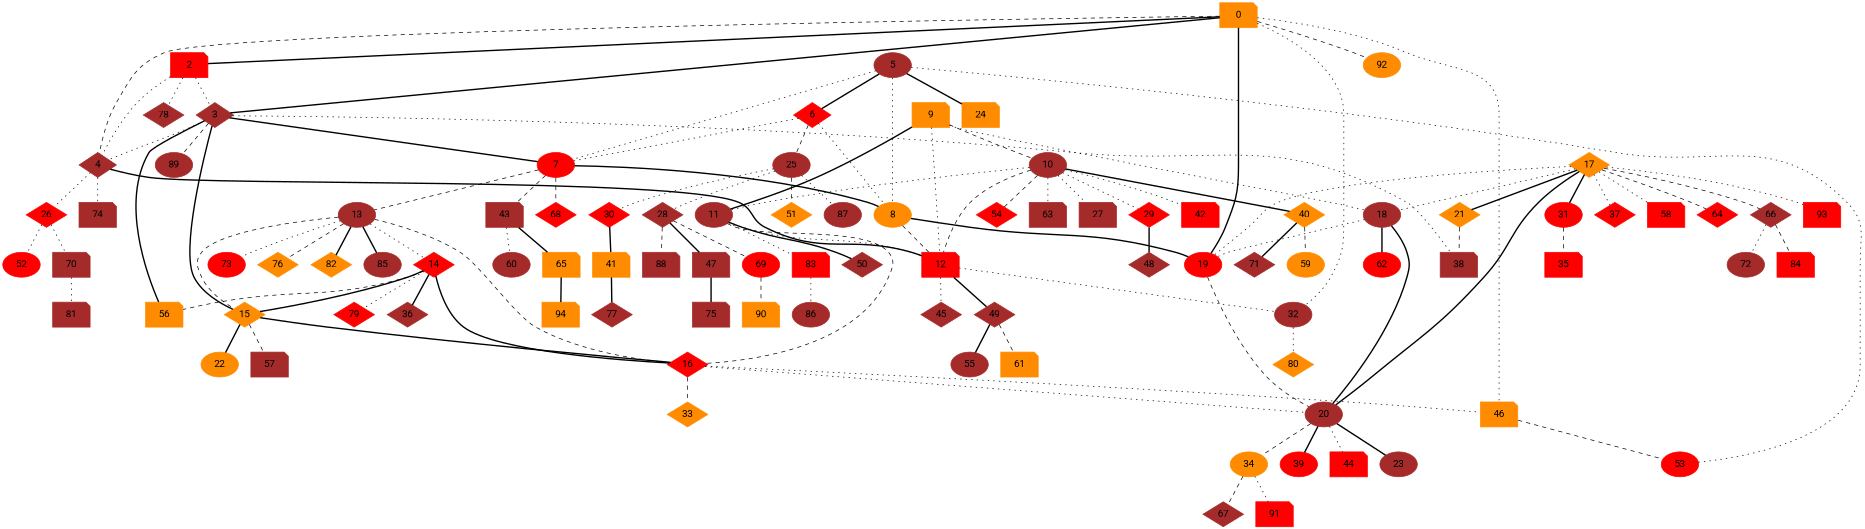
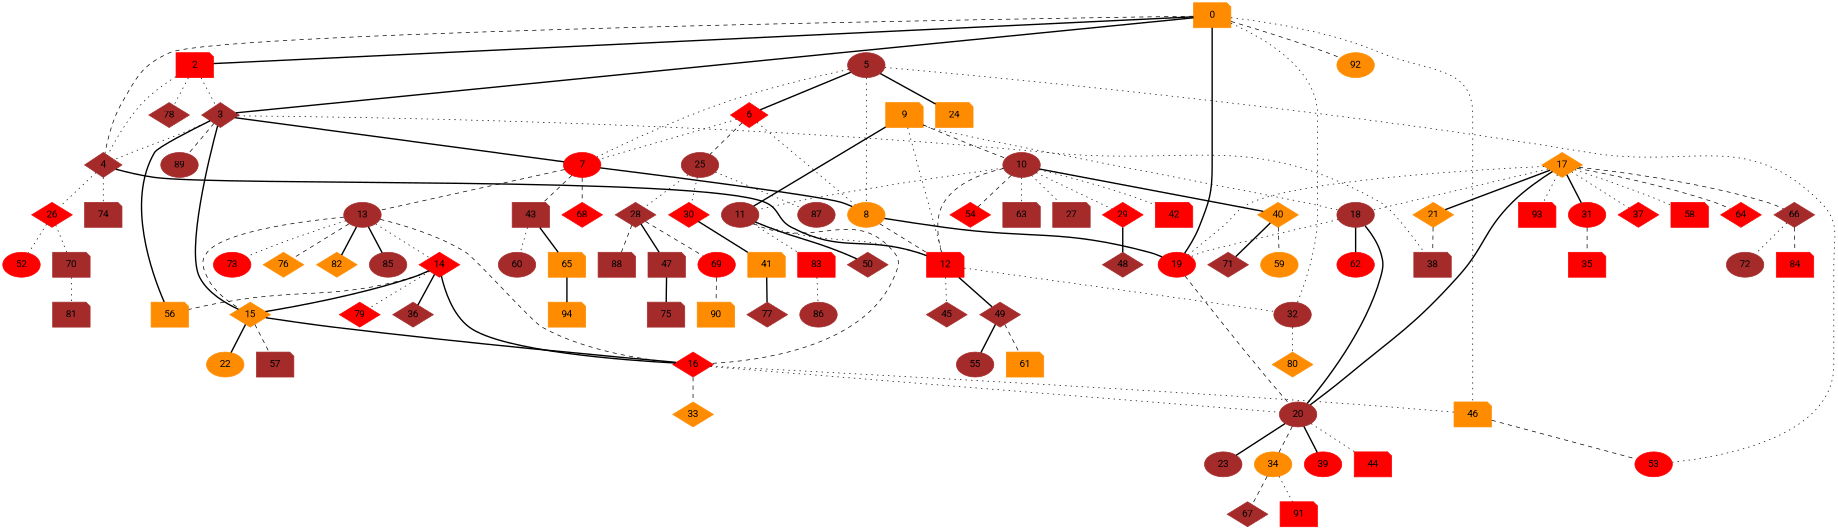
(791, 215) -> none
